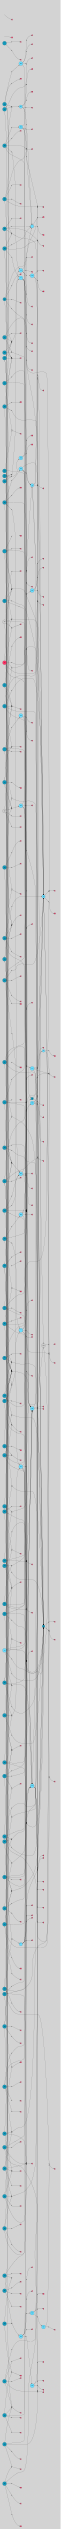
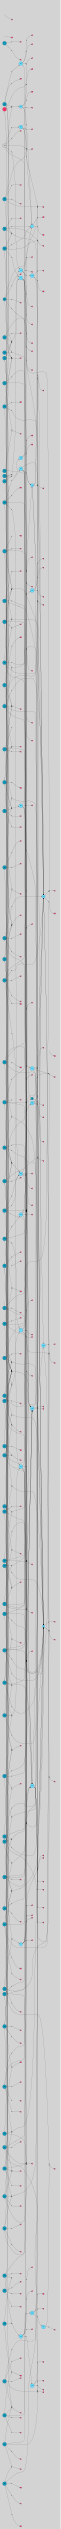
(5, 109) -> (5, 109)
(5, 146) -> (5, 146)
(5, 622) -> (5, 622)
(5, 663) -> (5, 663)
(21, 716) -> none
(5, 811) -> (5, 811)
(43, 1051) -> none
(43, 1346) -> (43, 1346)
(43, 1626) -> (43, 1626)
(5, 1650) -> (5, 1650)
(5, 1762) -> none
